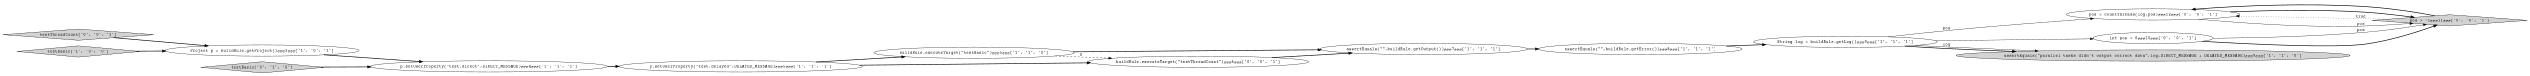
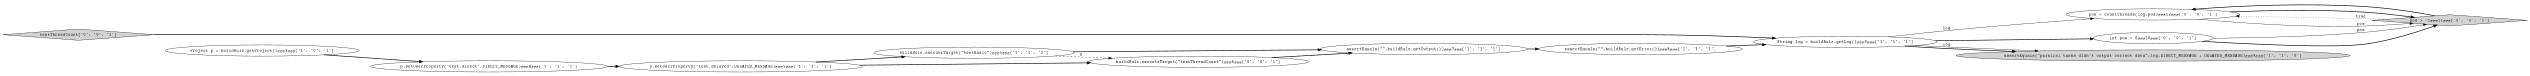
(1947, 28) -> (1947, 28)
(2013, 40) -> (2013, 40)
(159, 42) -> (963, 35)
(78, 51) -> none
(262, 67) -> none
